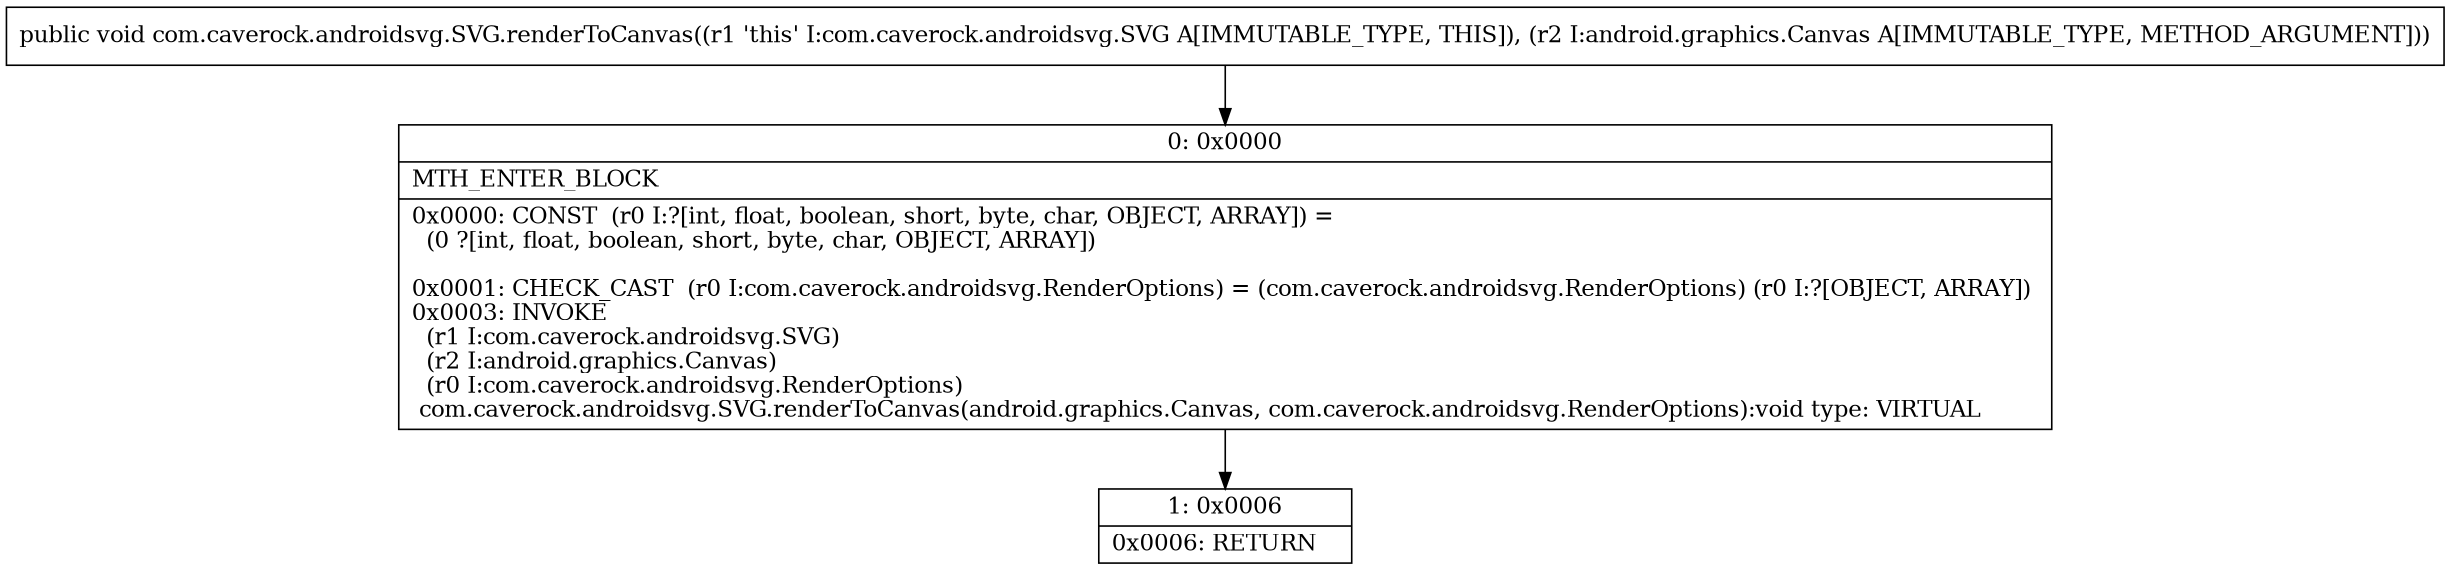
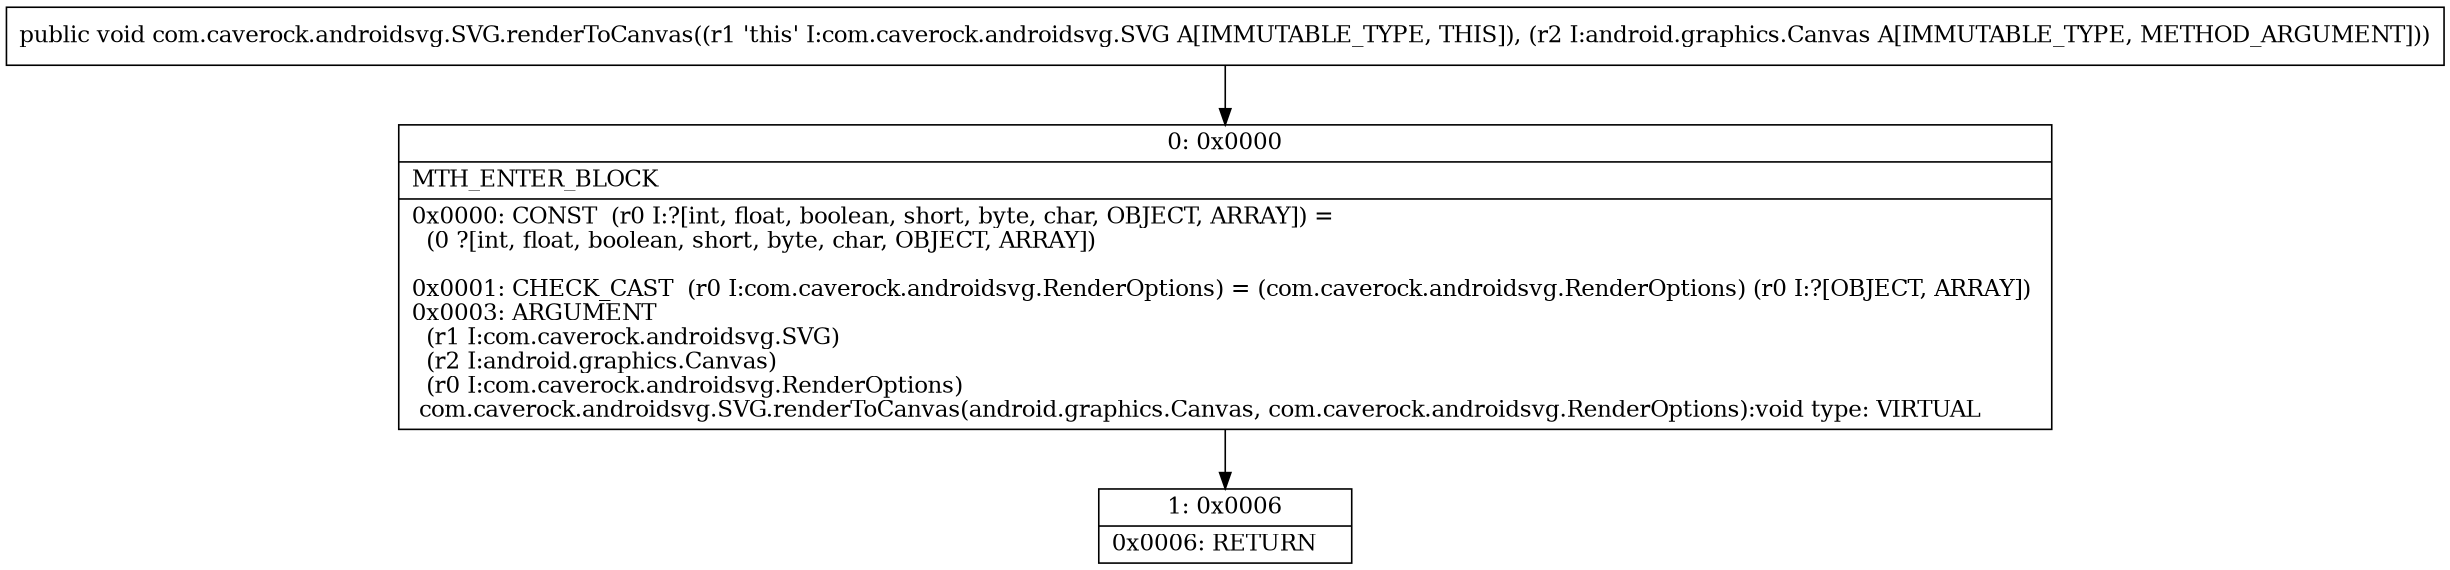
(517, 313) -> (541, 313)
